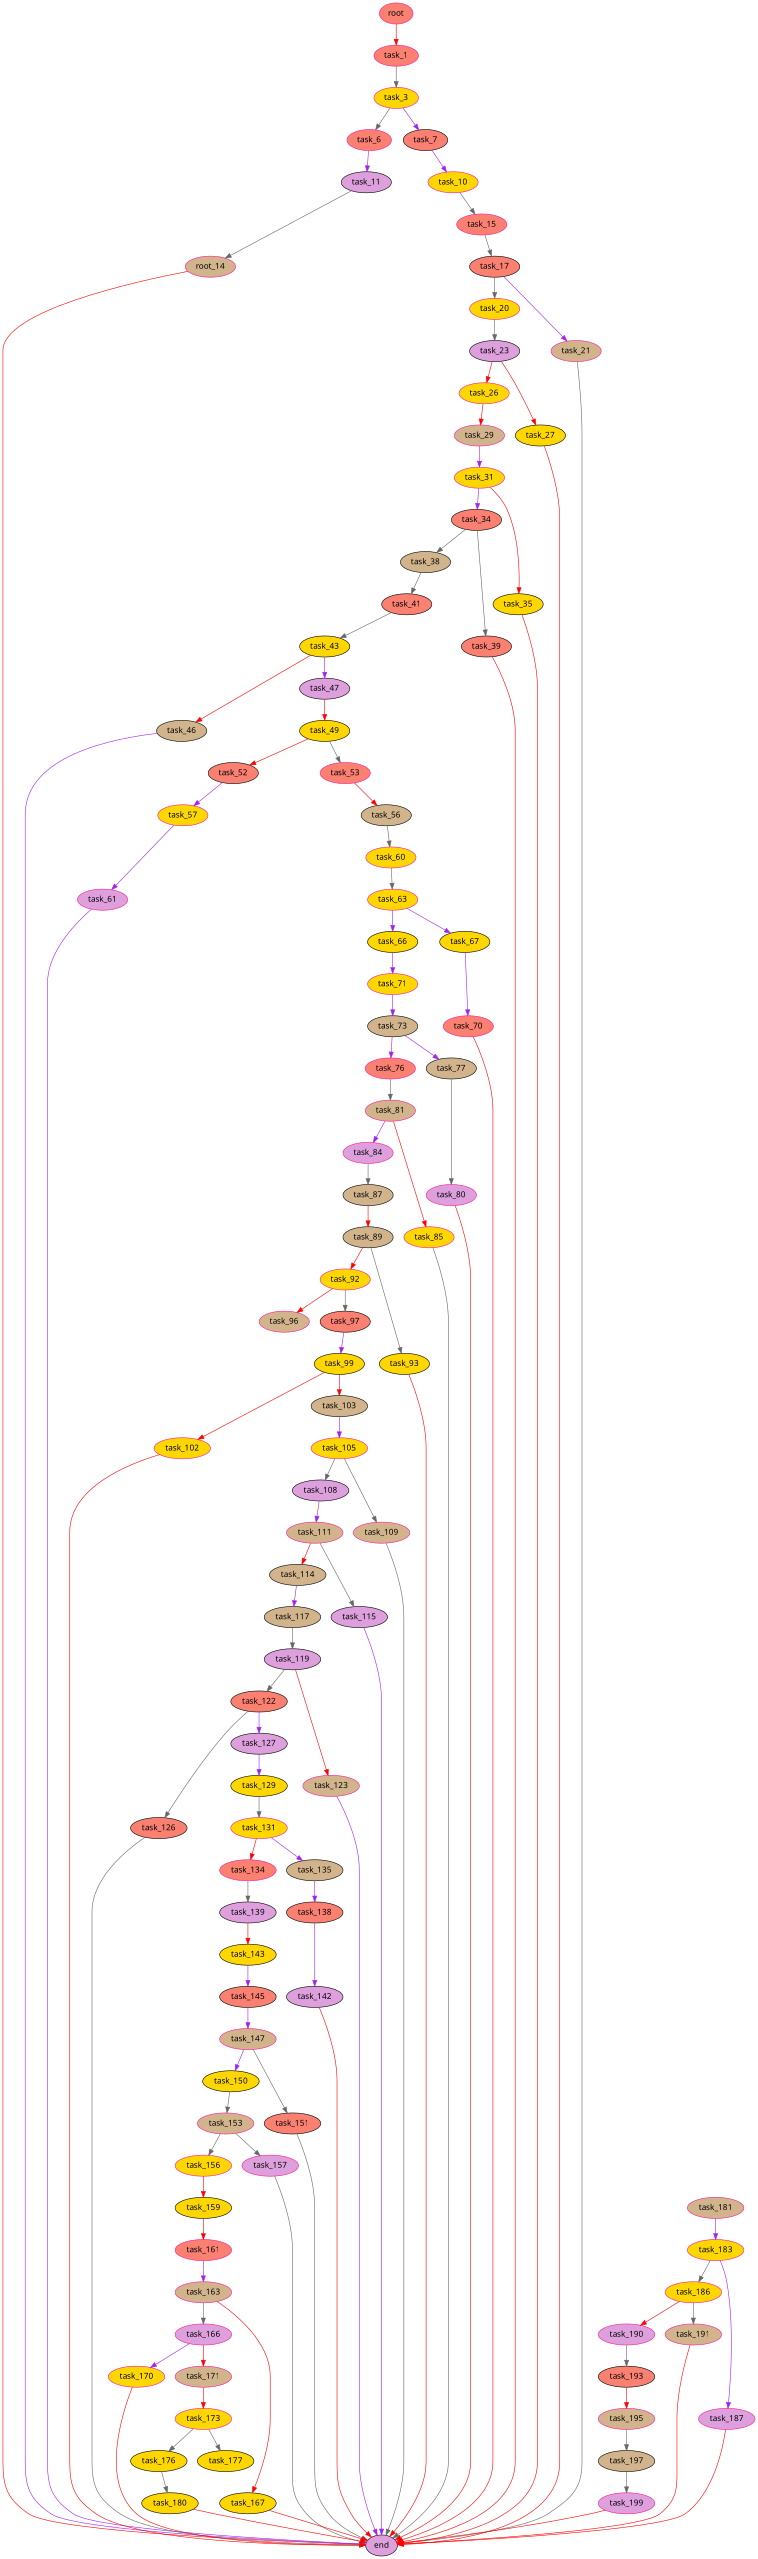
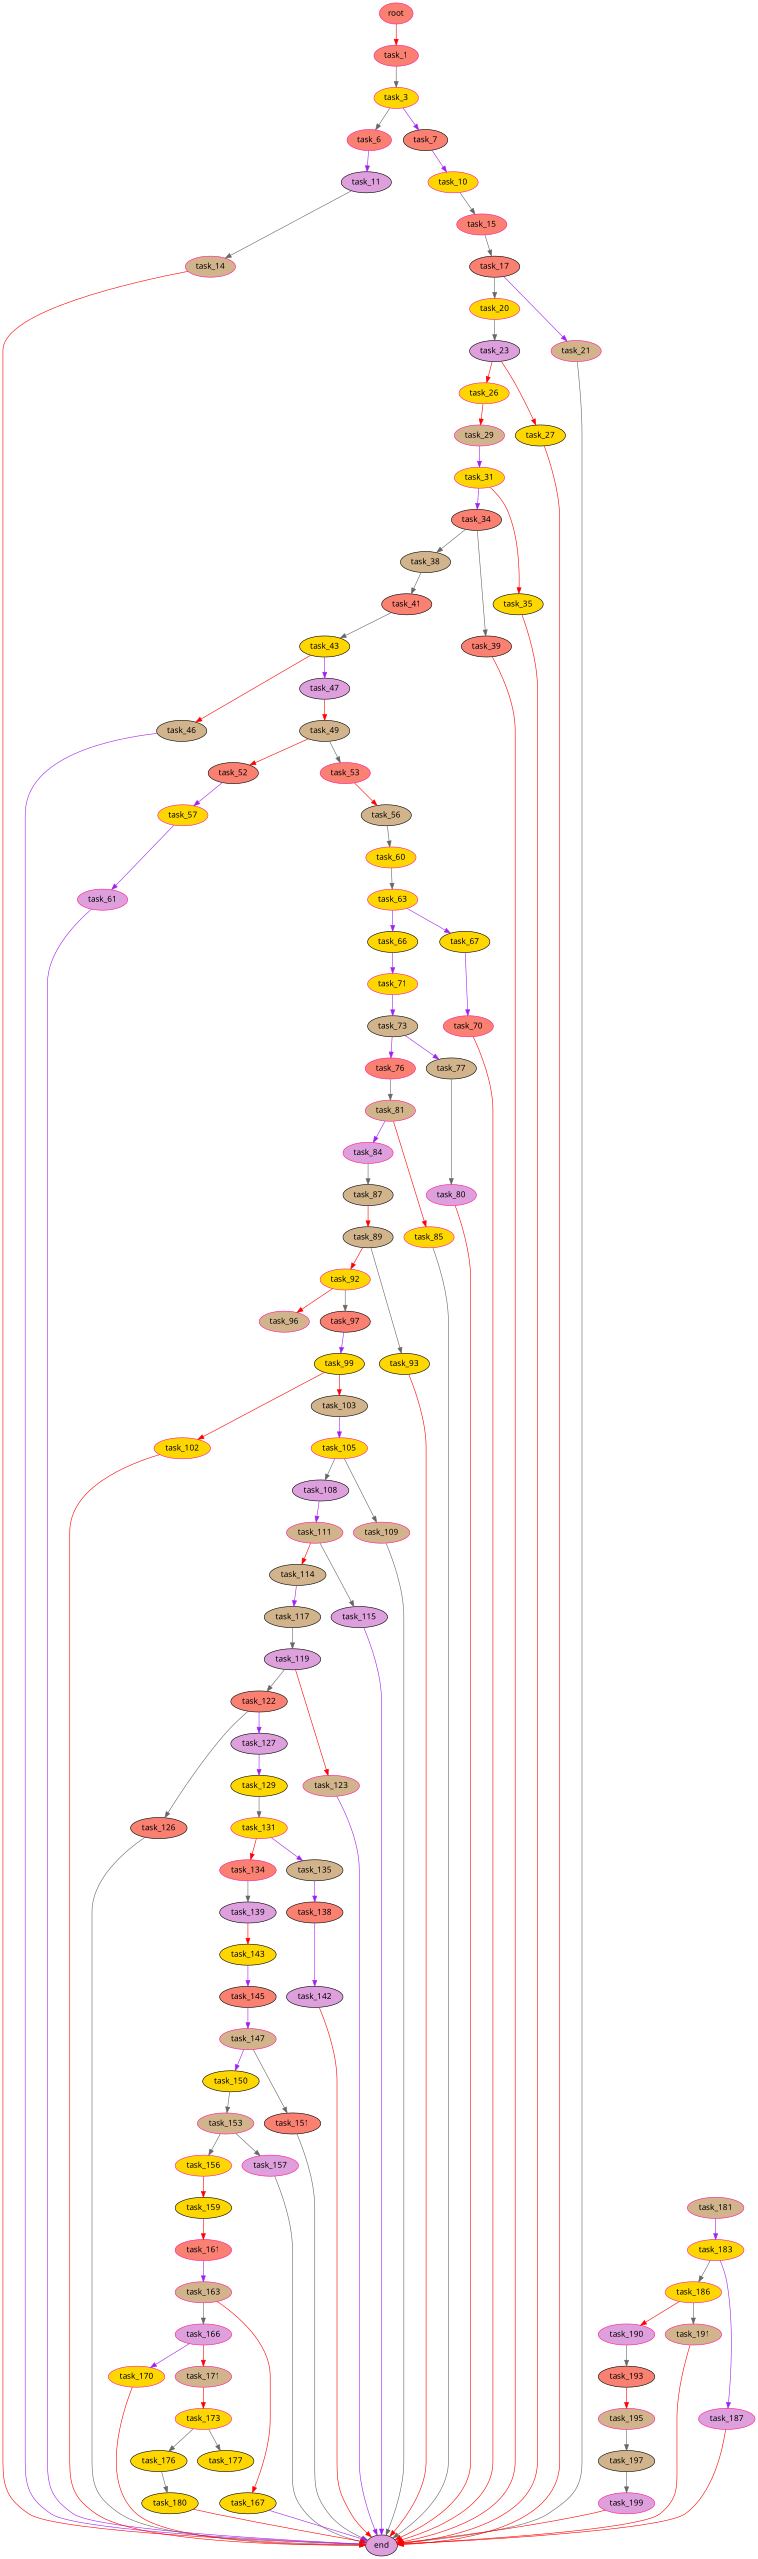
(210, 267) -> (210, 267)
(325, 731) -> (325, 731)
(311, 2523) -> (311, 2523)
